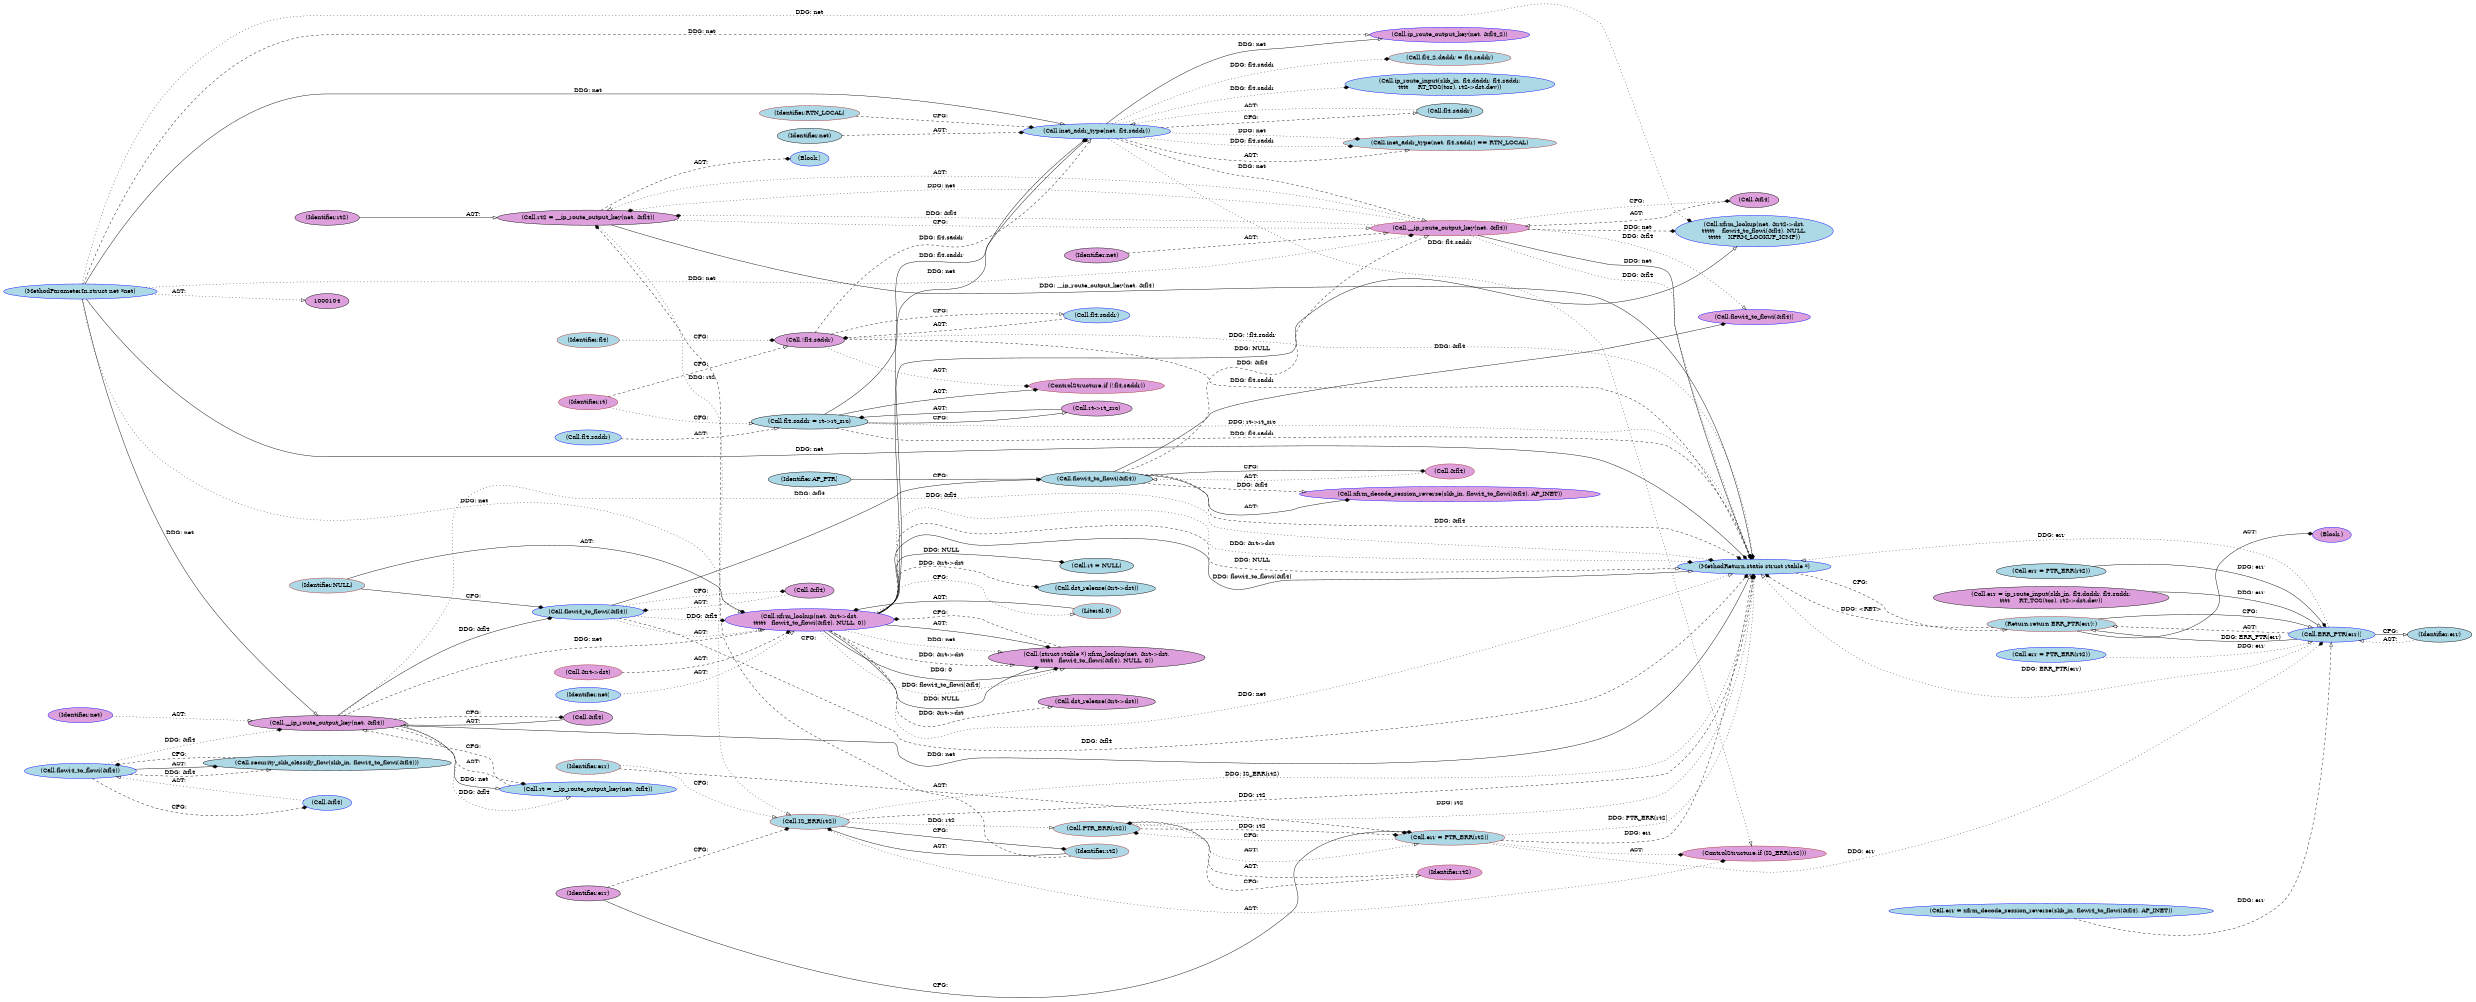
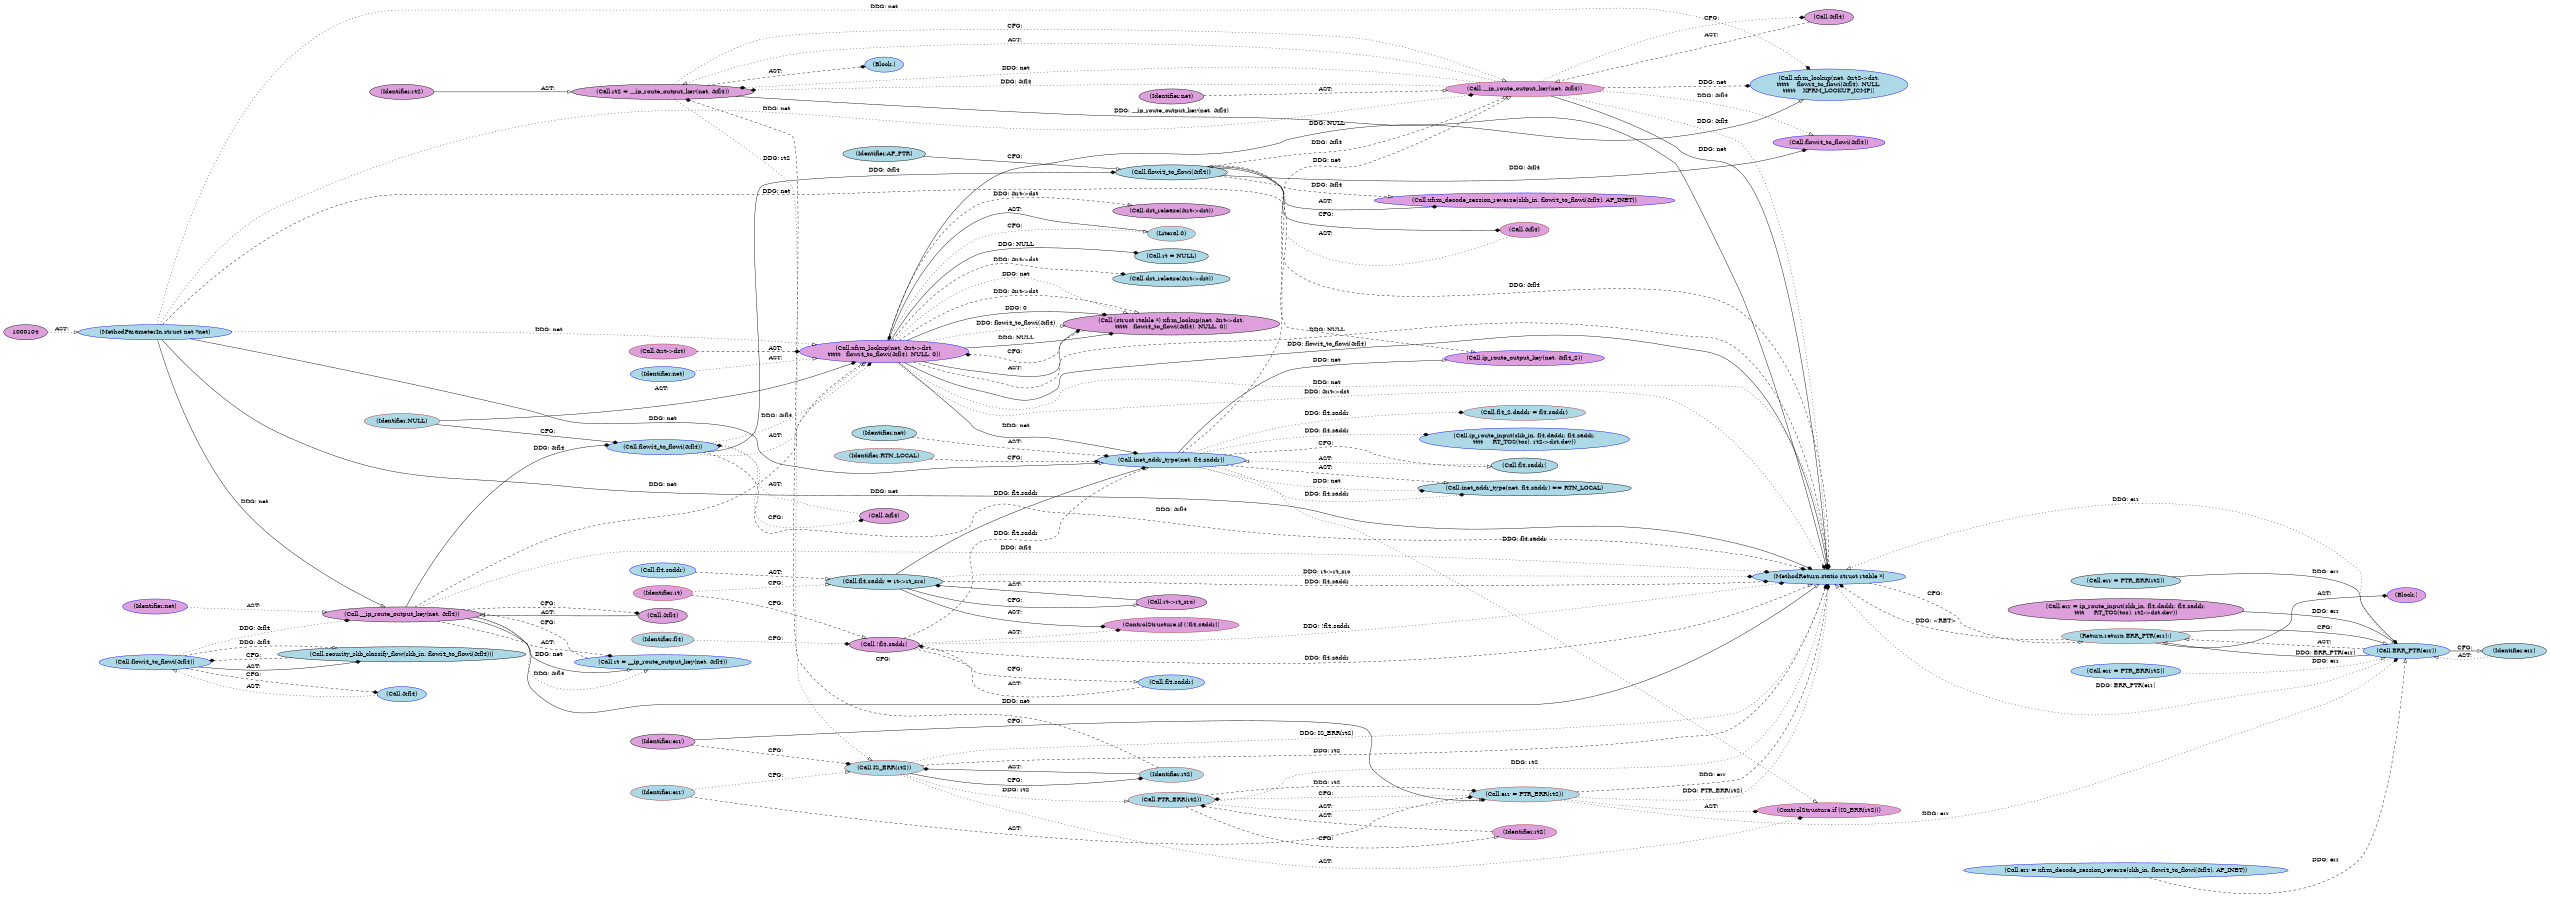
(1450, 143) -> (1525, 488)
(226, 297) -> (61, 332)
